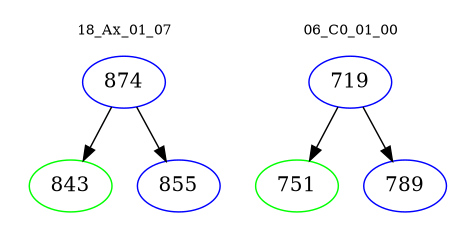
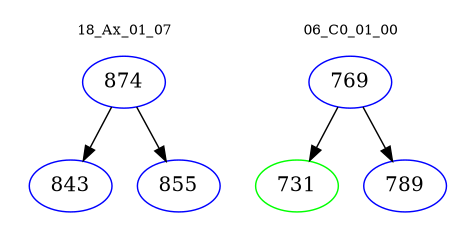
(350, 82) -> (350, 82)
(71, 186) -> (71, 186)
(297, 186) -> (297, 186)
